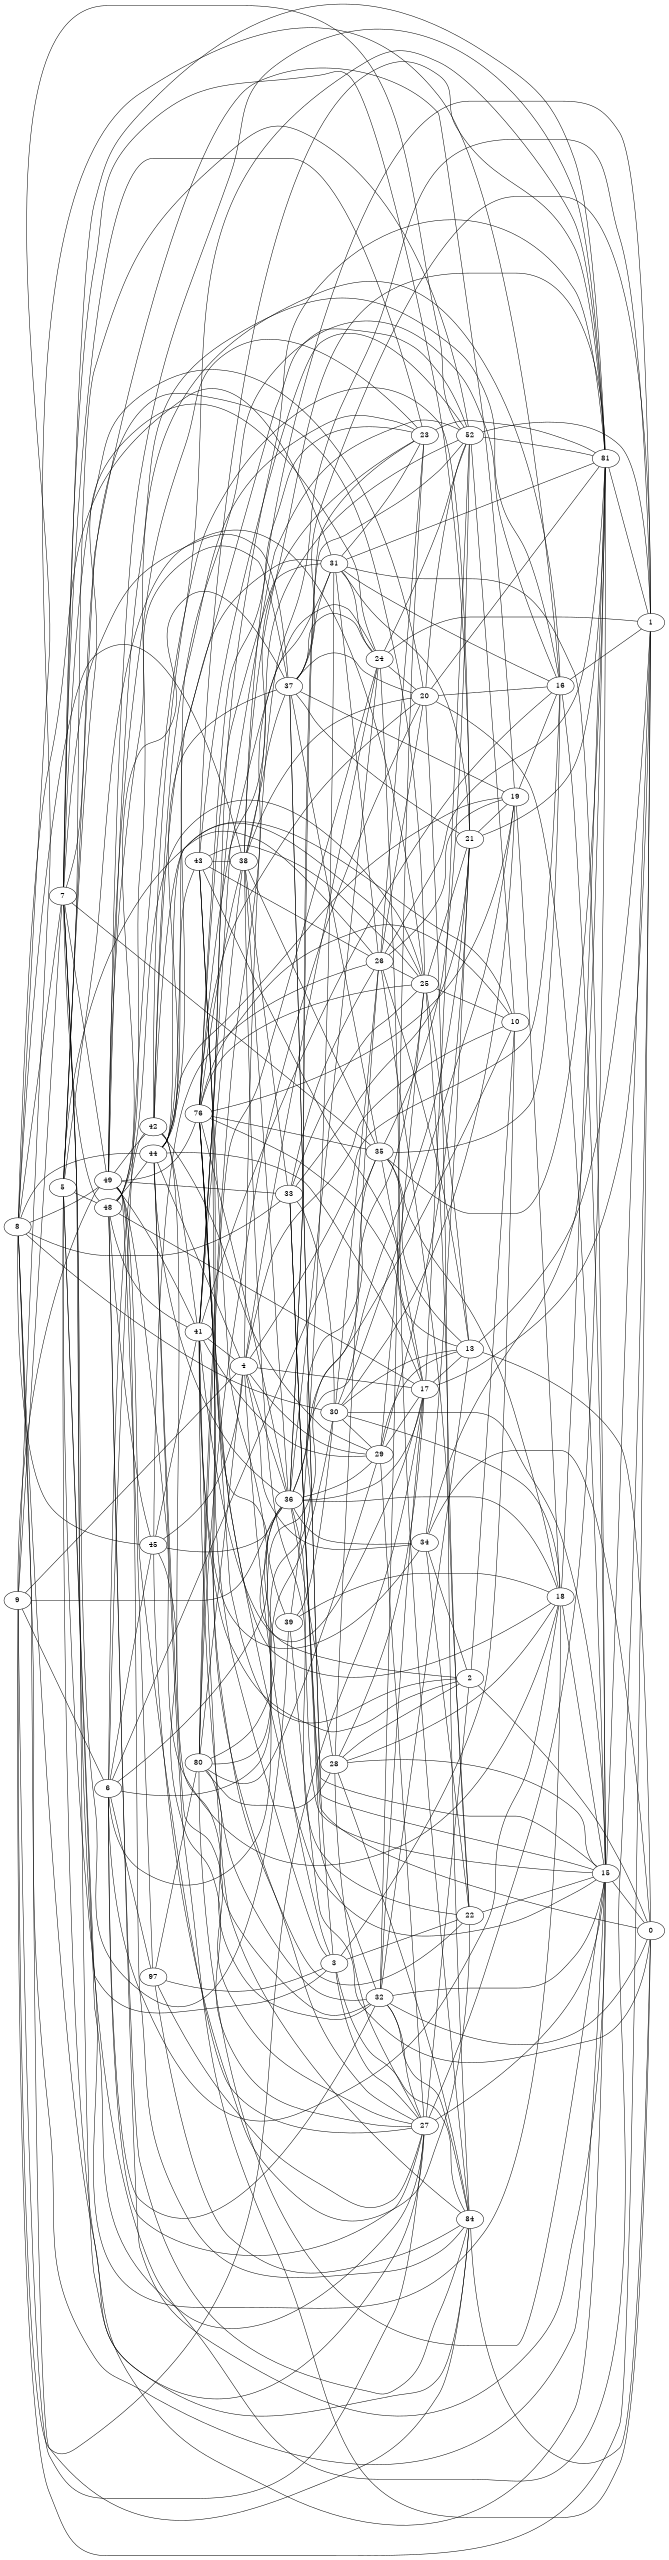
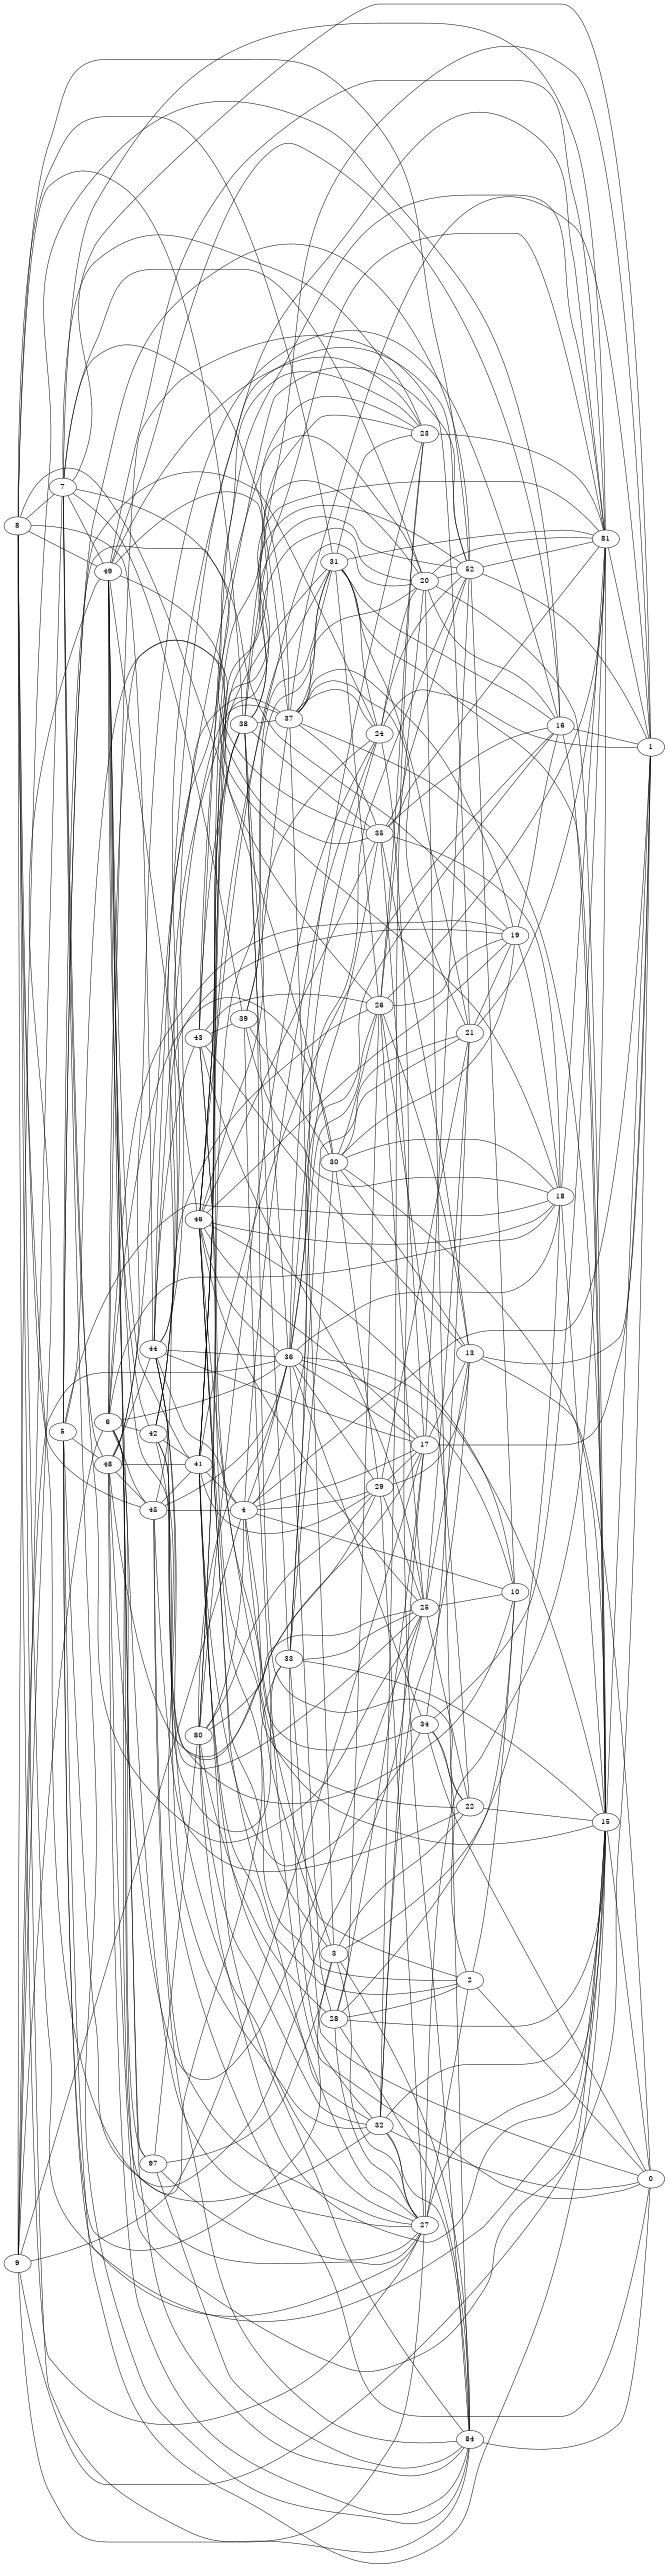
(239, 84) -> none
(236, 490) -> (201, 726)
none -> (271, 855)
(199, 1114) -> (199, 1220)
(255, 1609) -> none
none -> (175, 2058)
